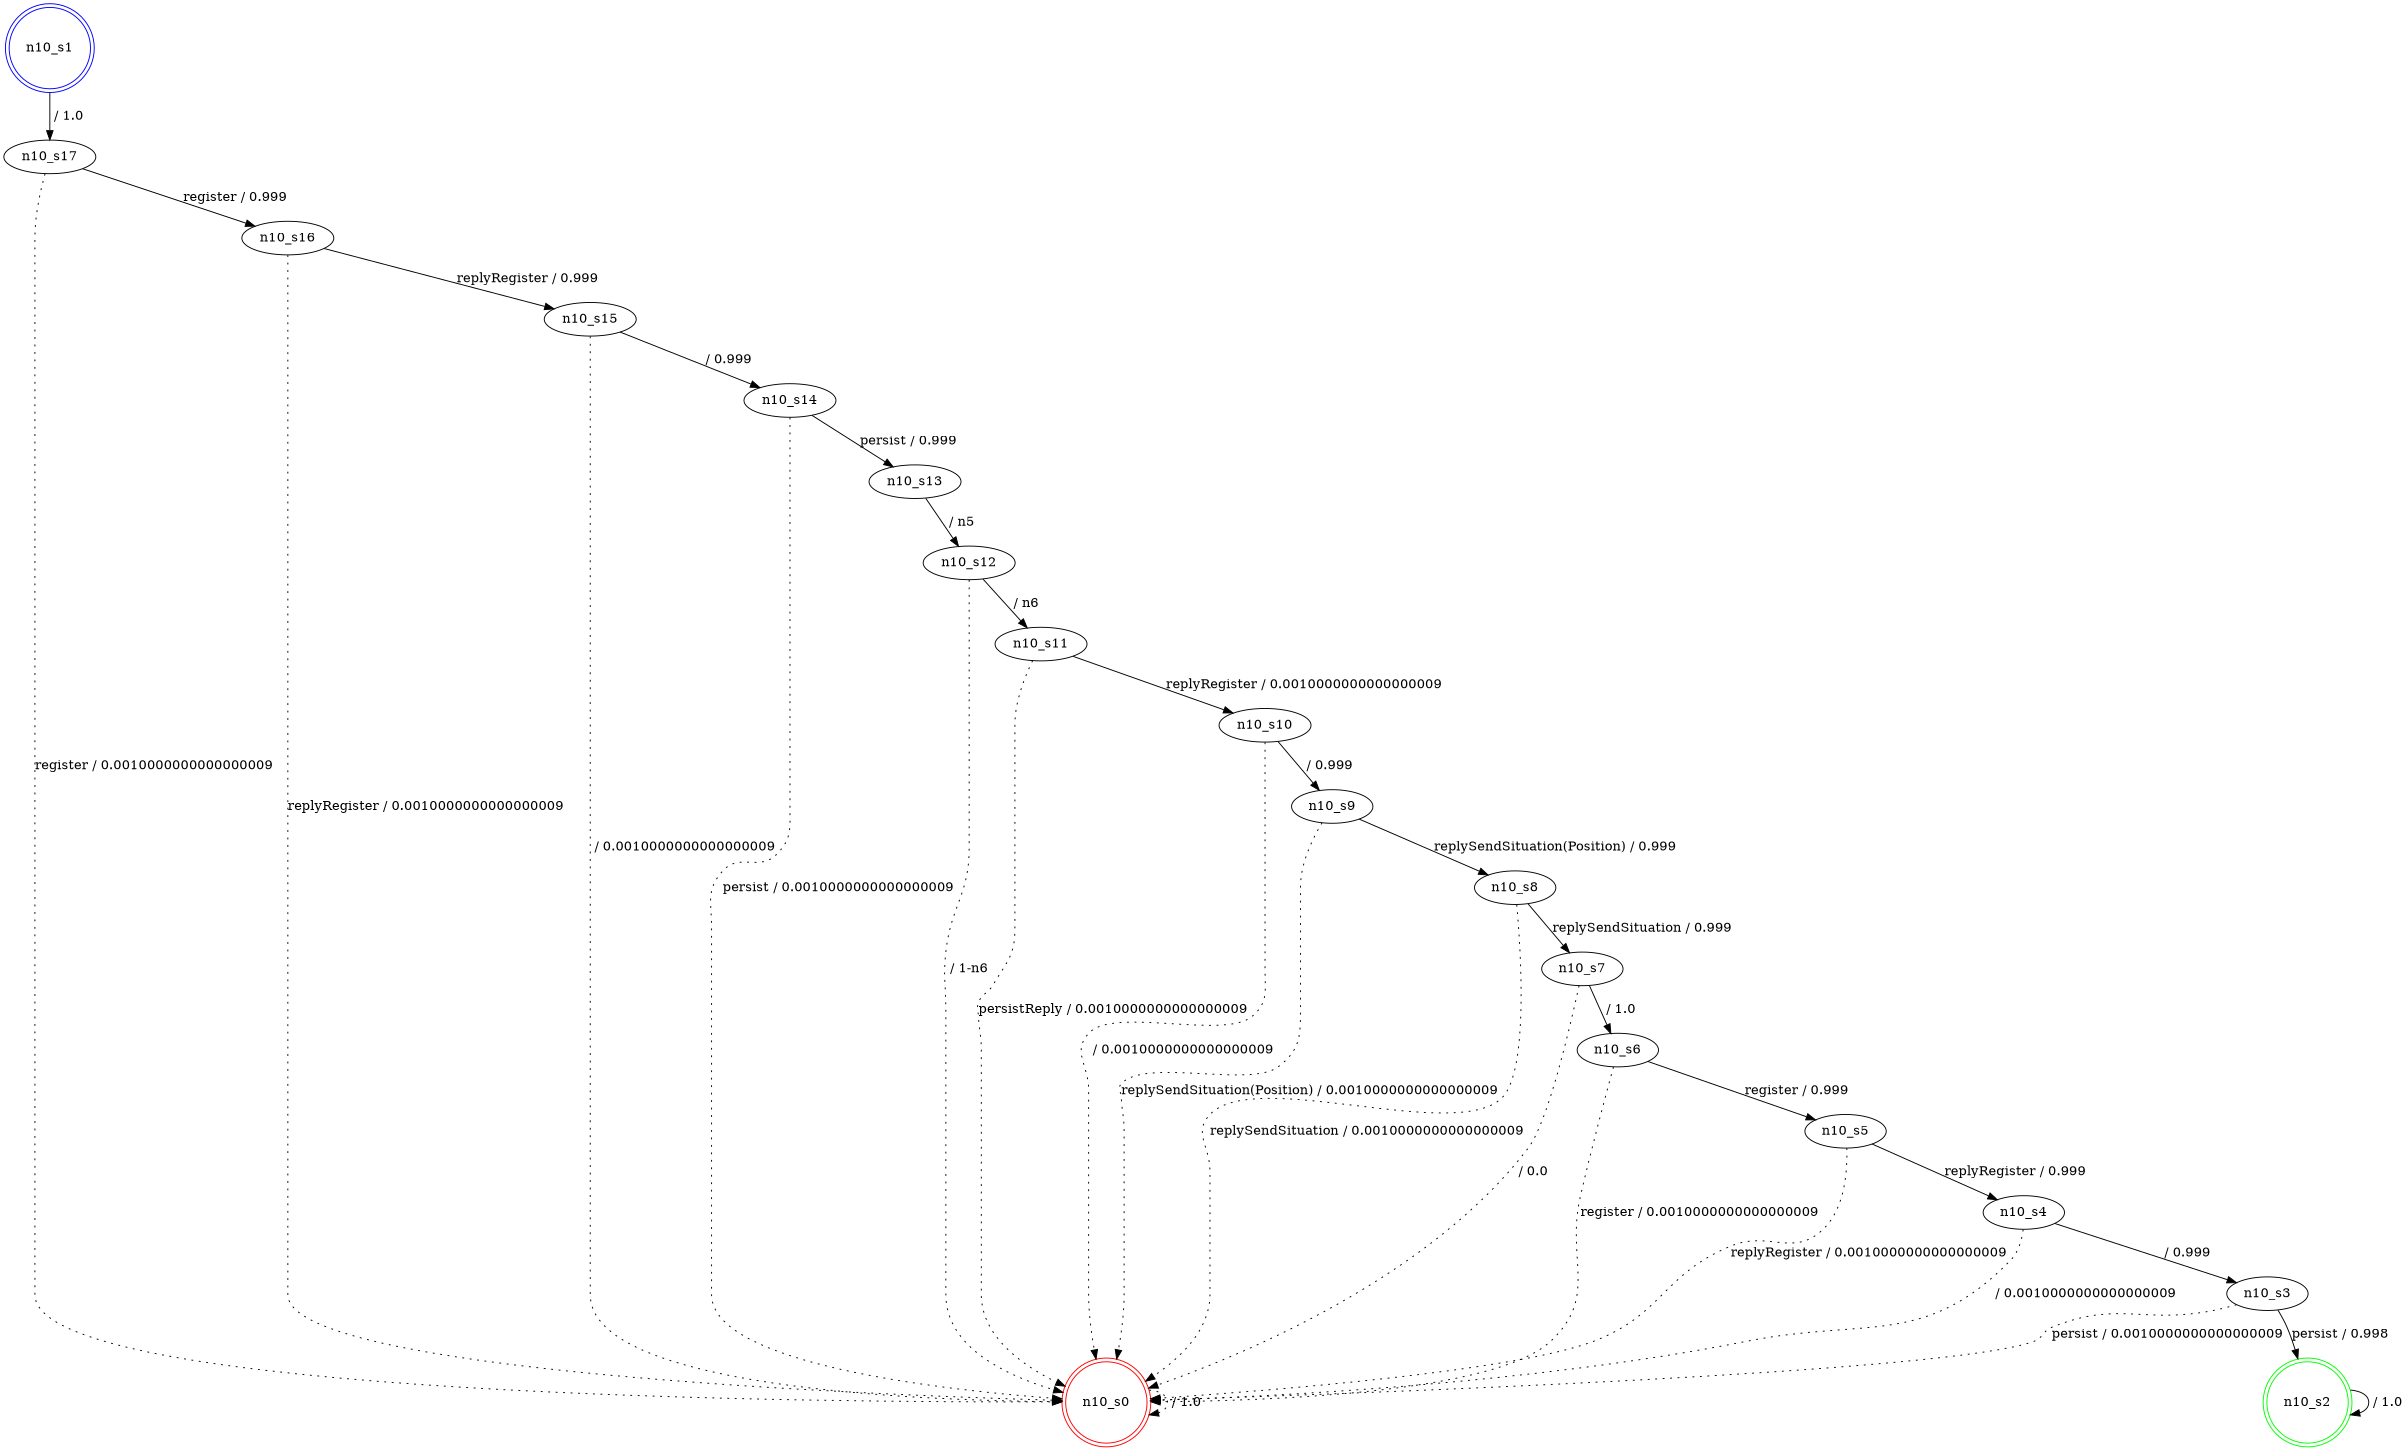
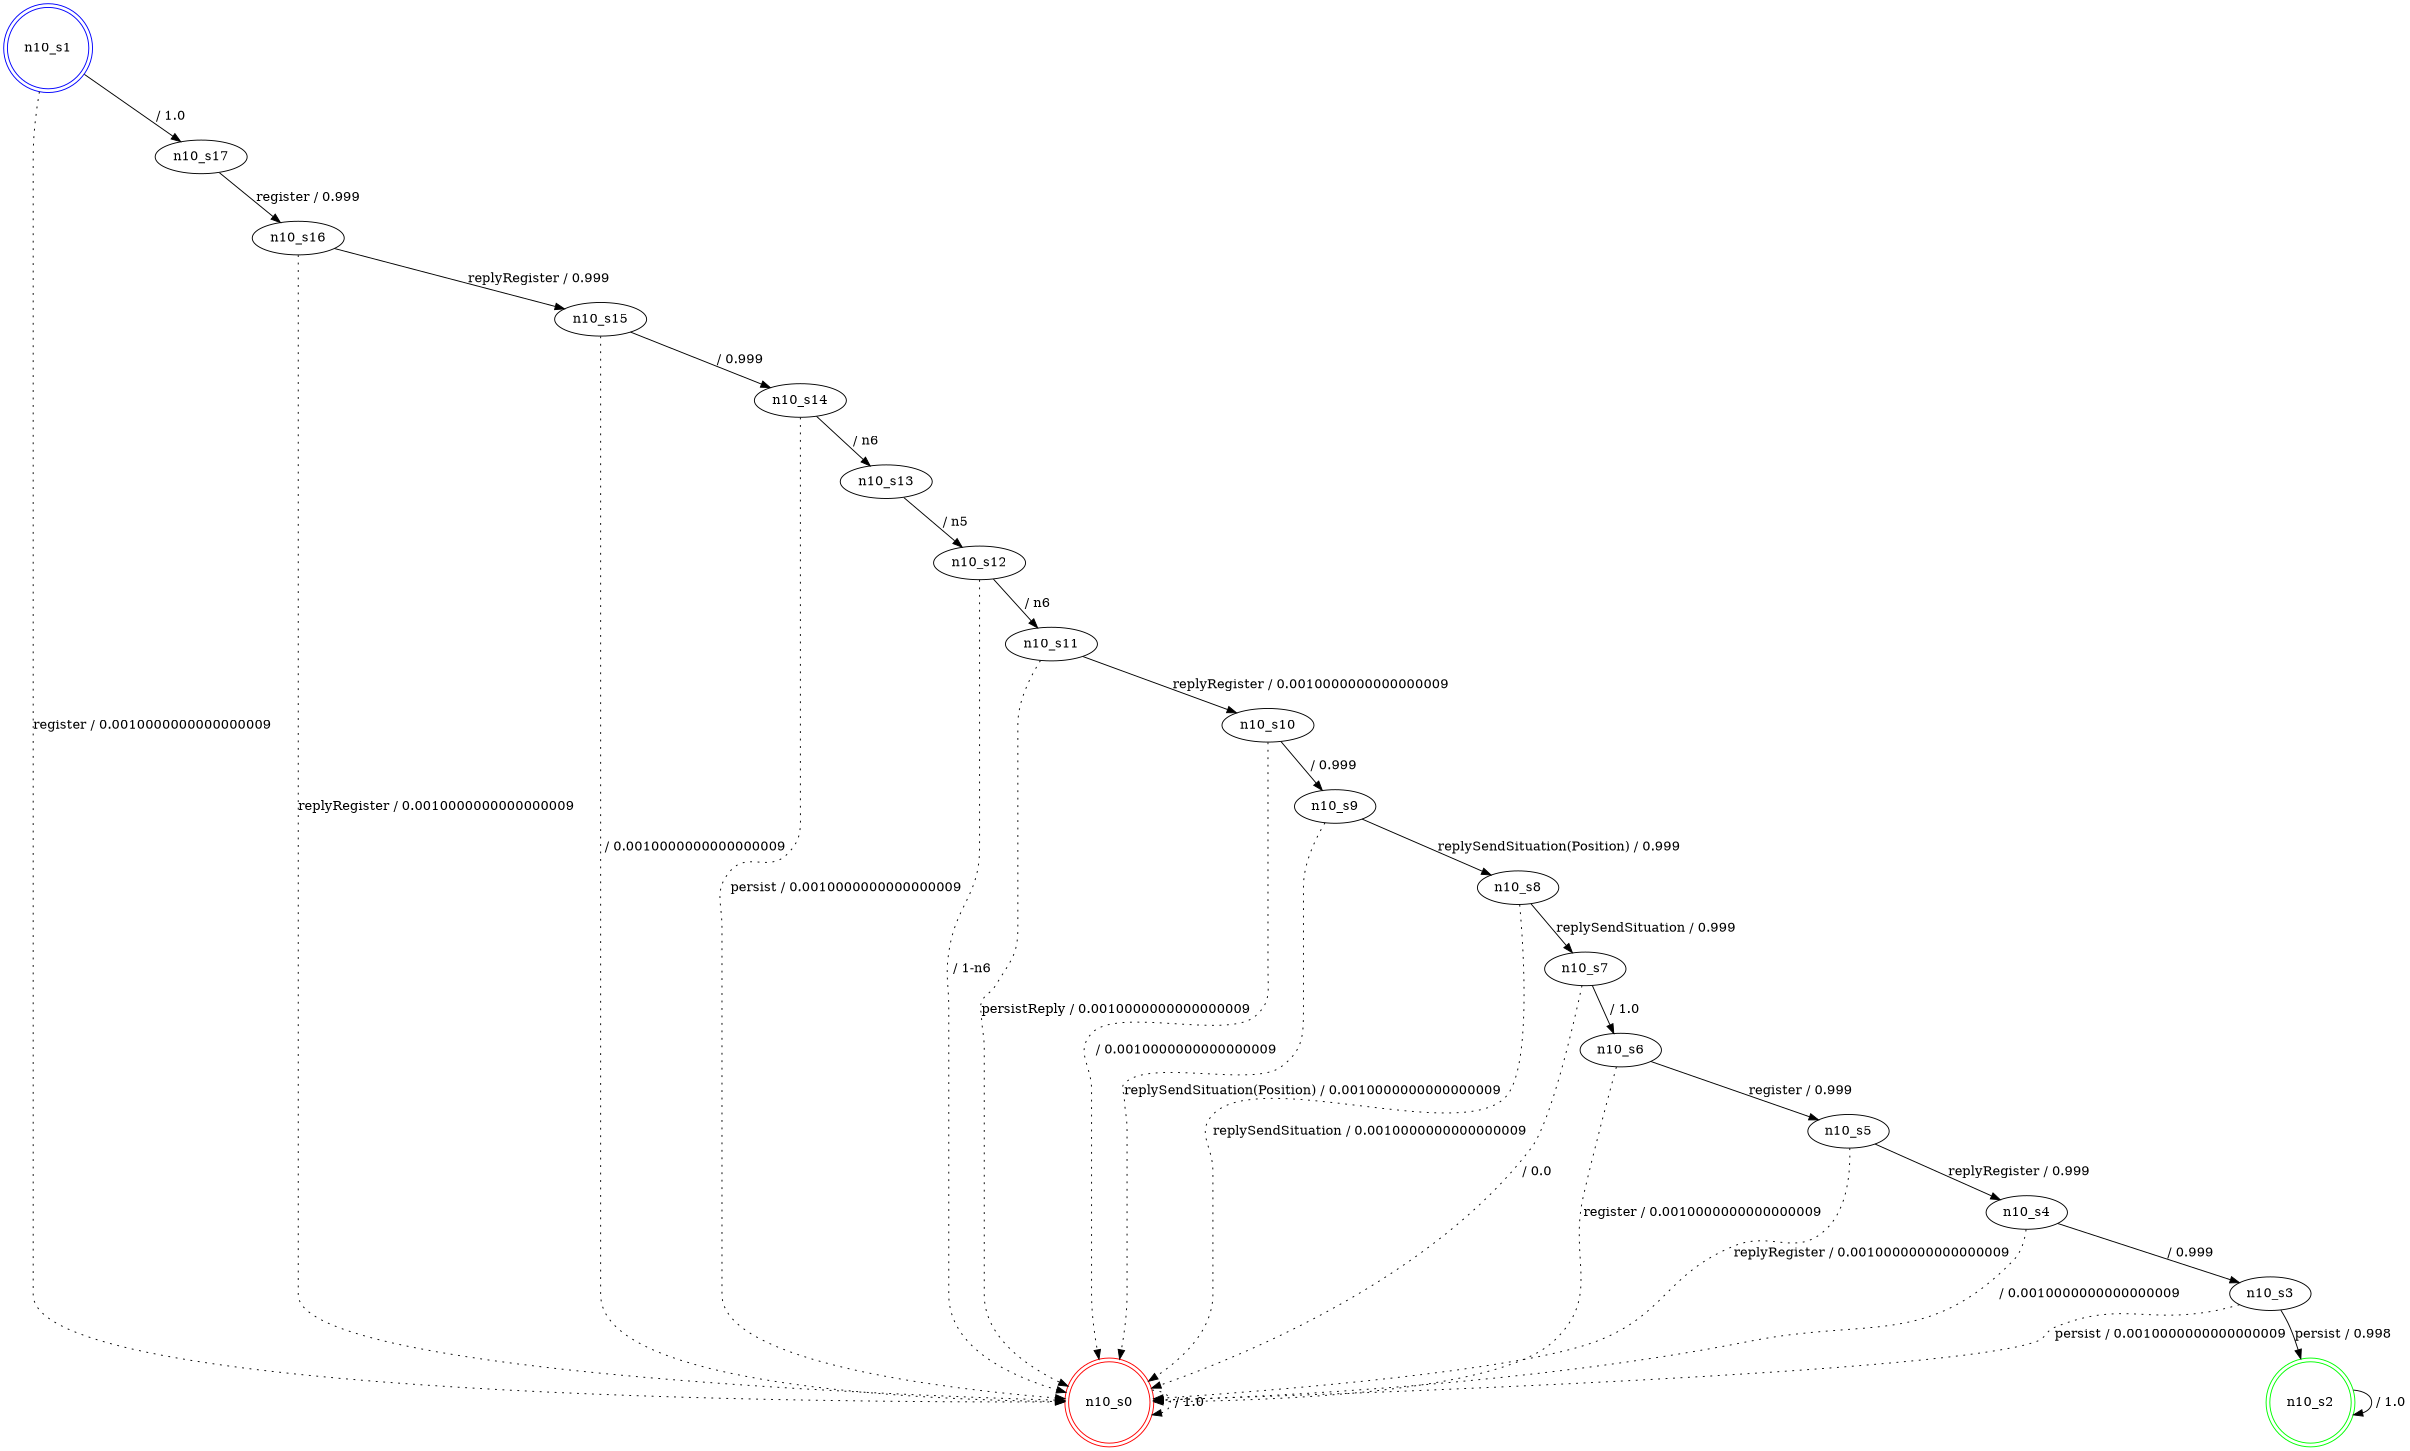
(909, 441) -> (864, 441)
(35, 1252) -> (33, 1214)
